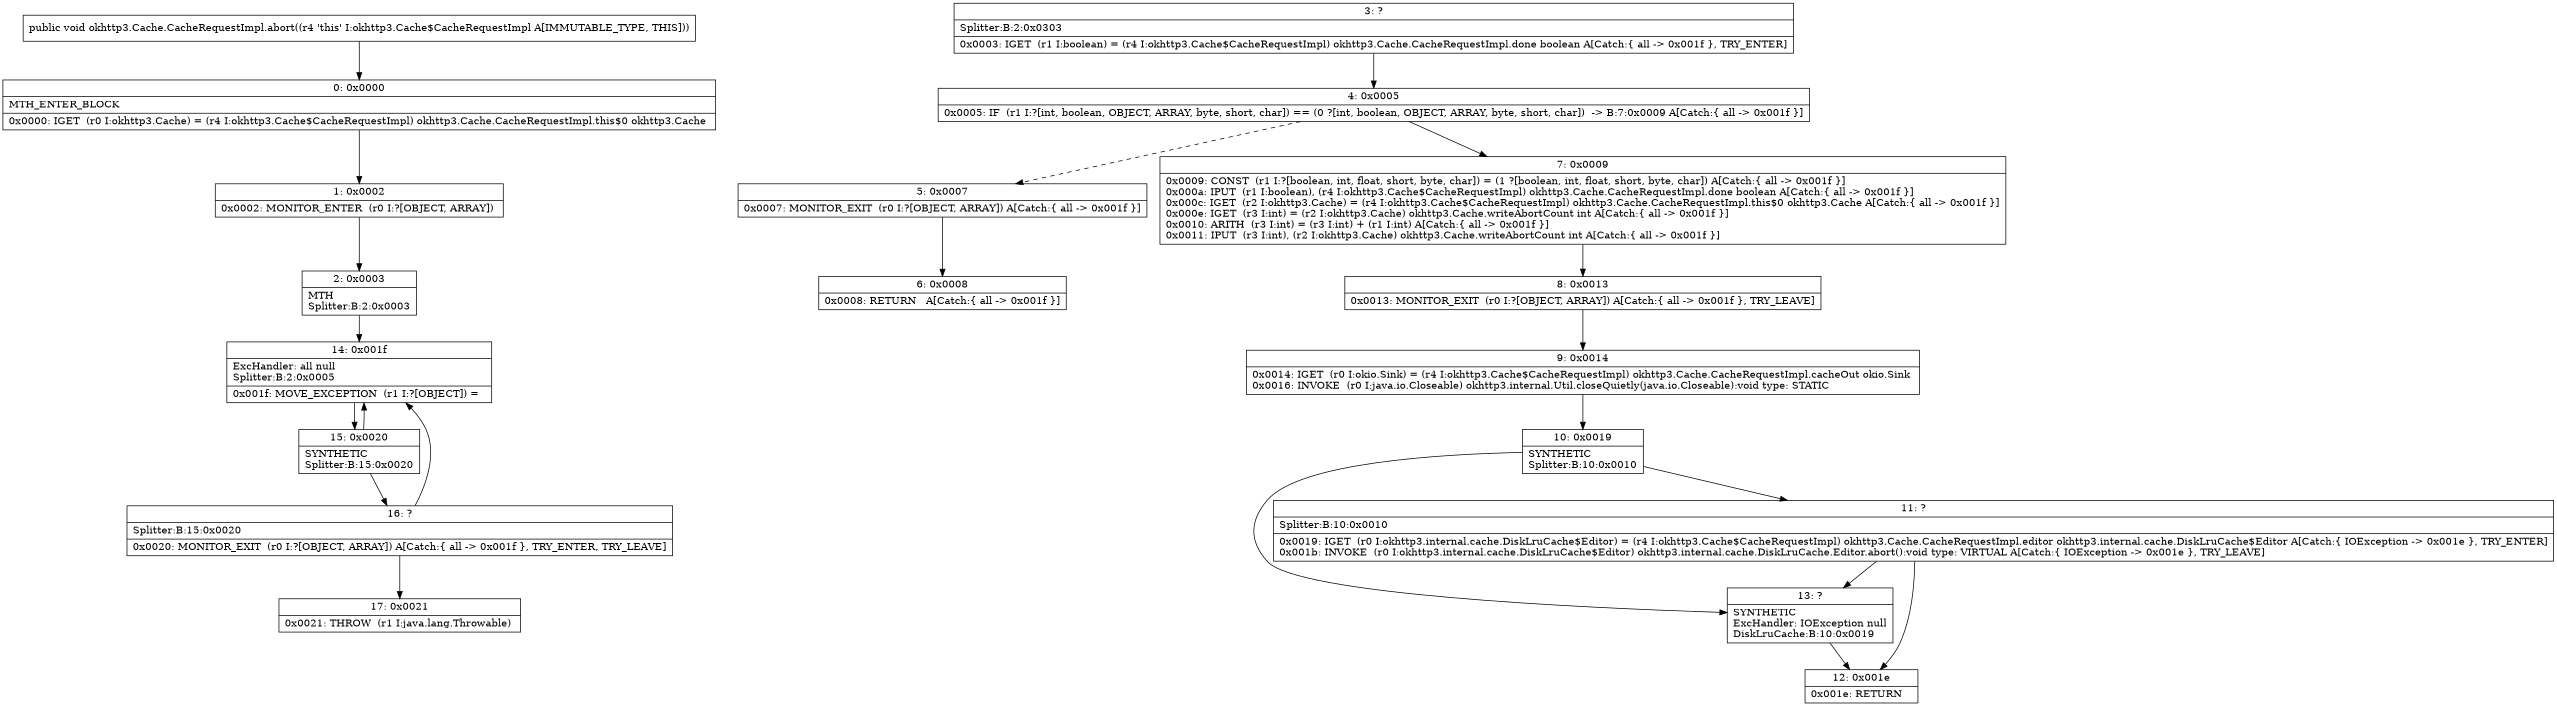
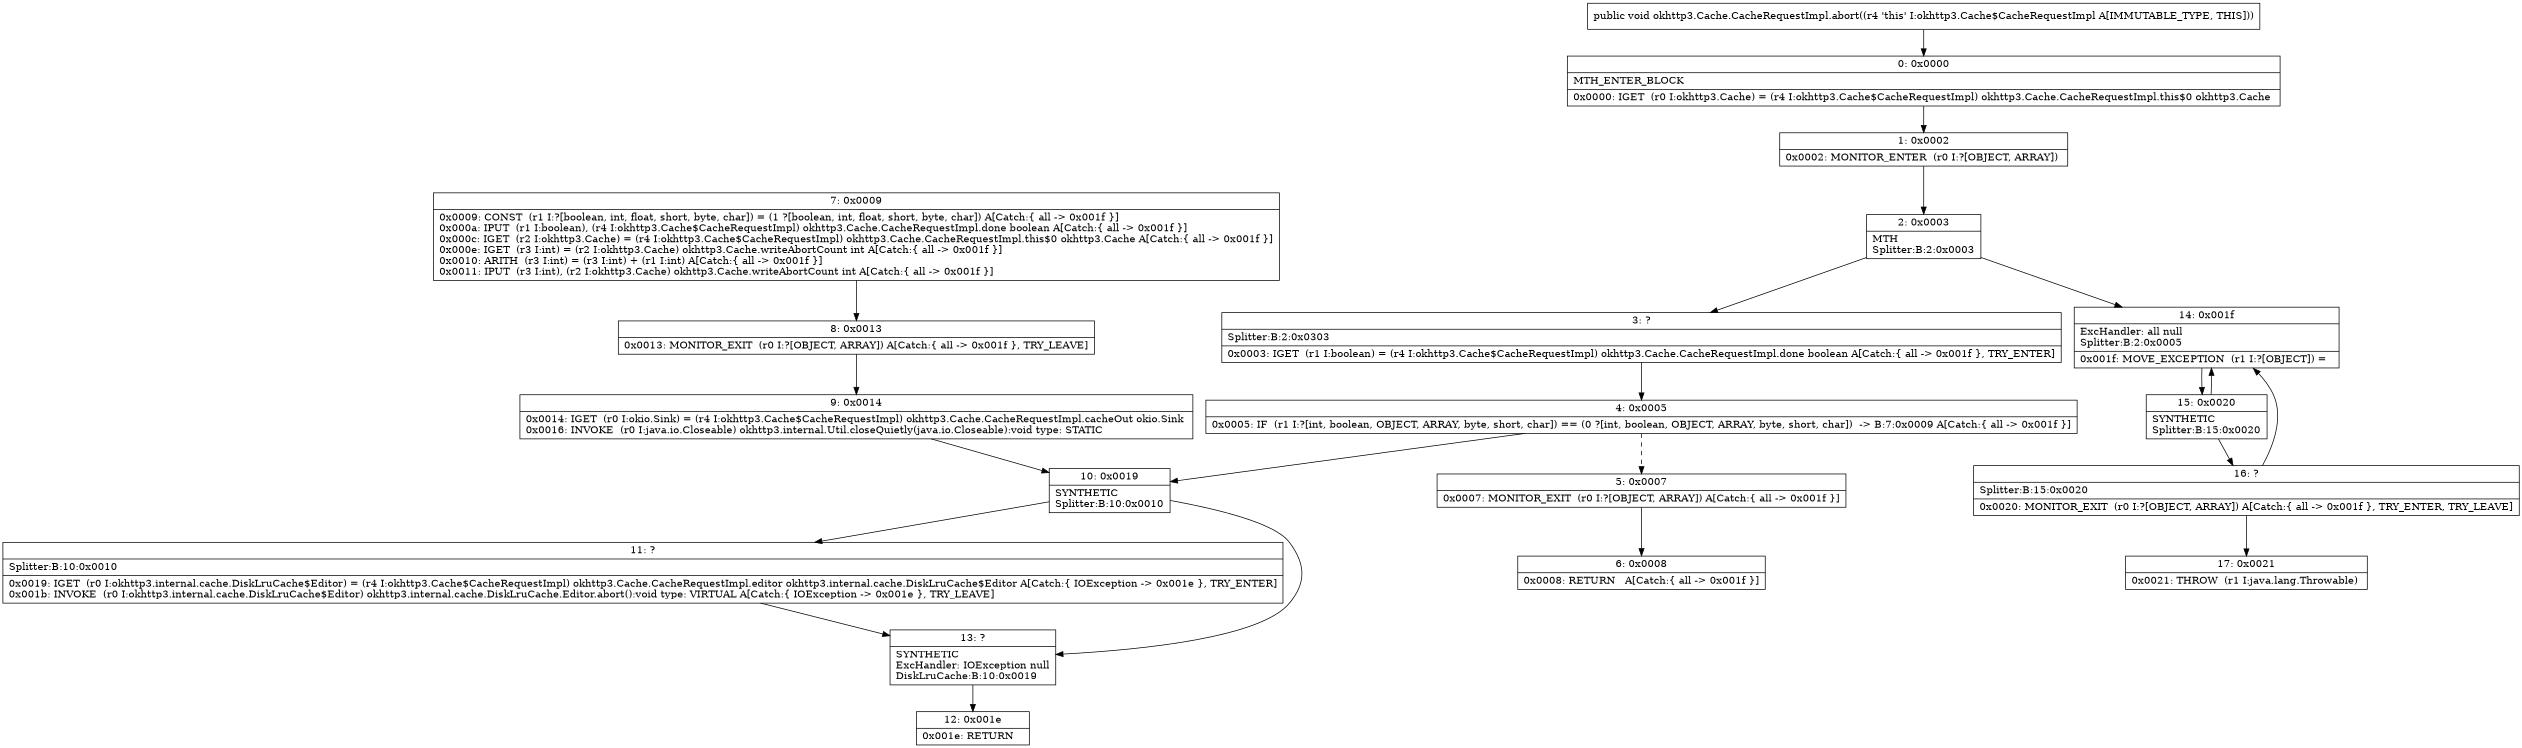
(1445, 138) -> (1351, 457)
none -> (1792, 284)
(1909, 616) -> none
